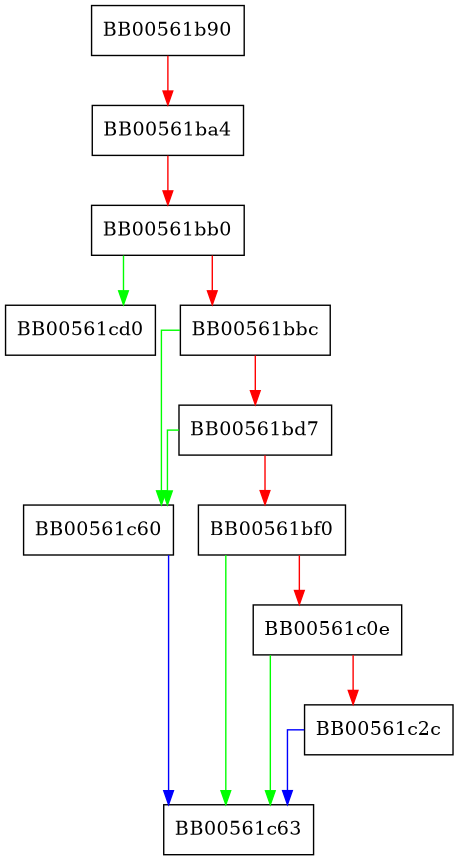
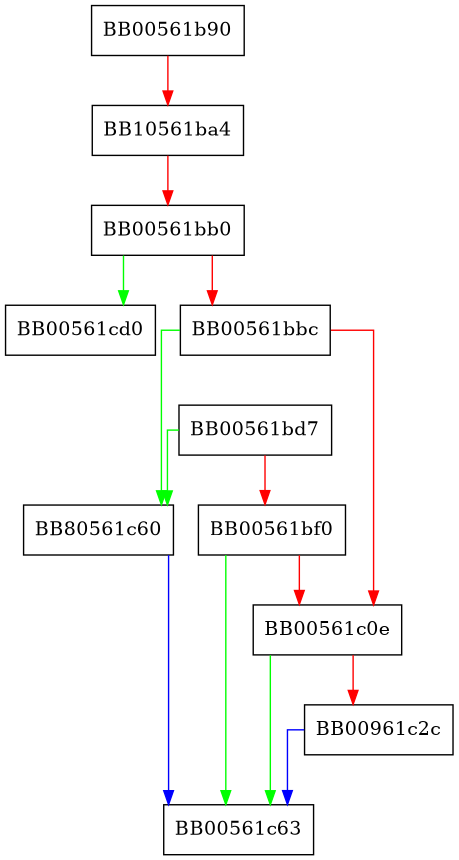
(168, 130) -> (168, 130)
(255, 373) -> (374, 439)
(99, 530) -> (99, 530)
(379, 730) -> (379, 730)
